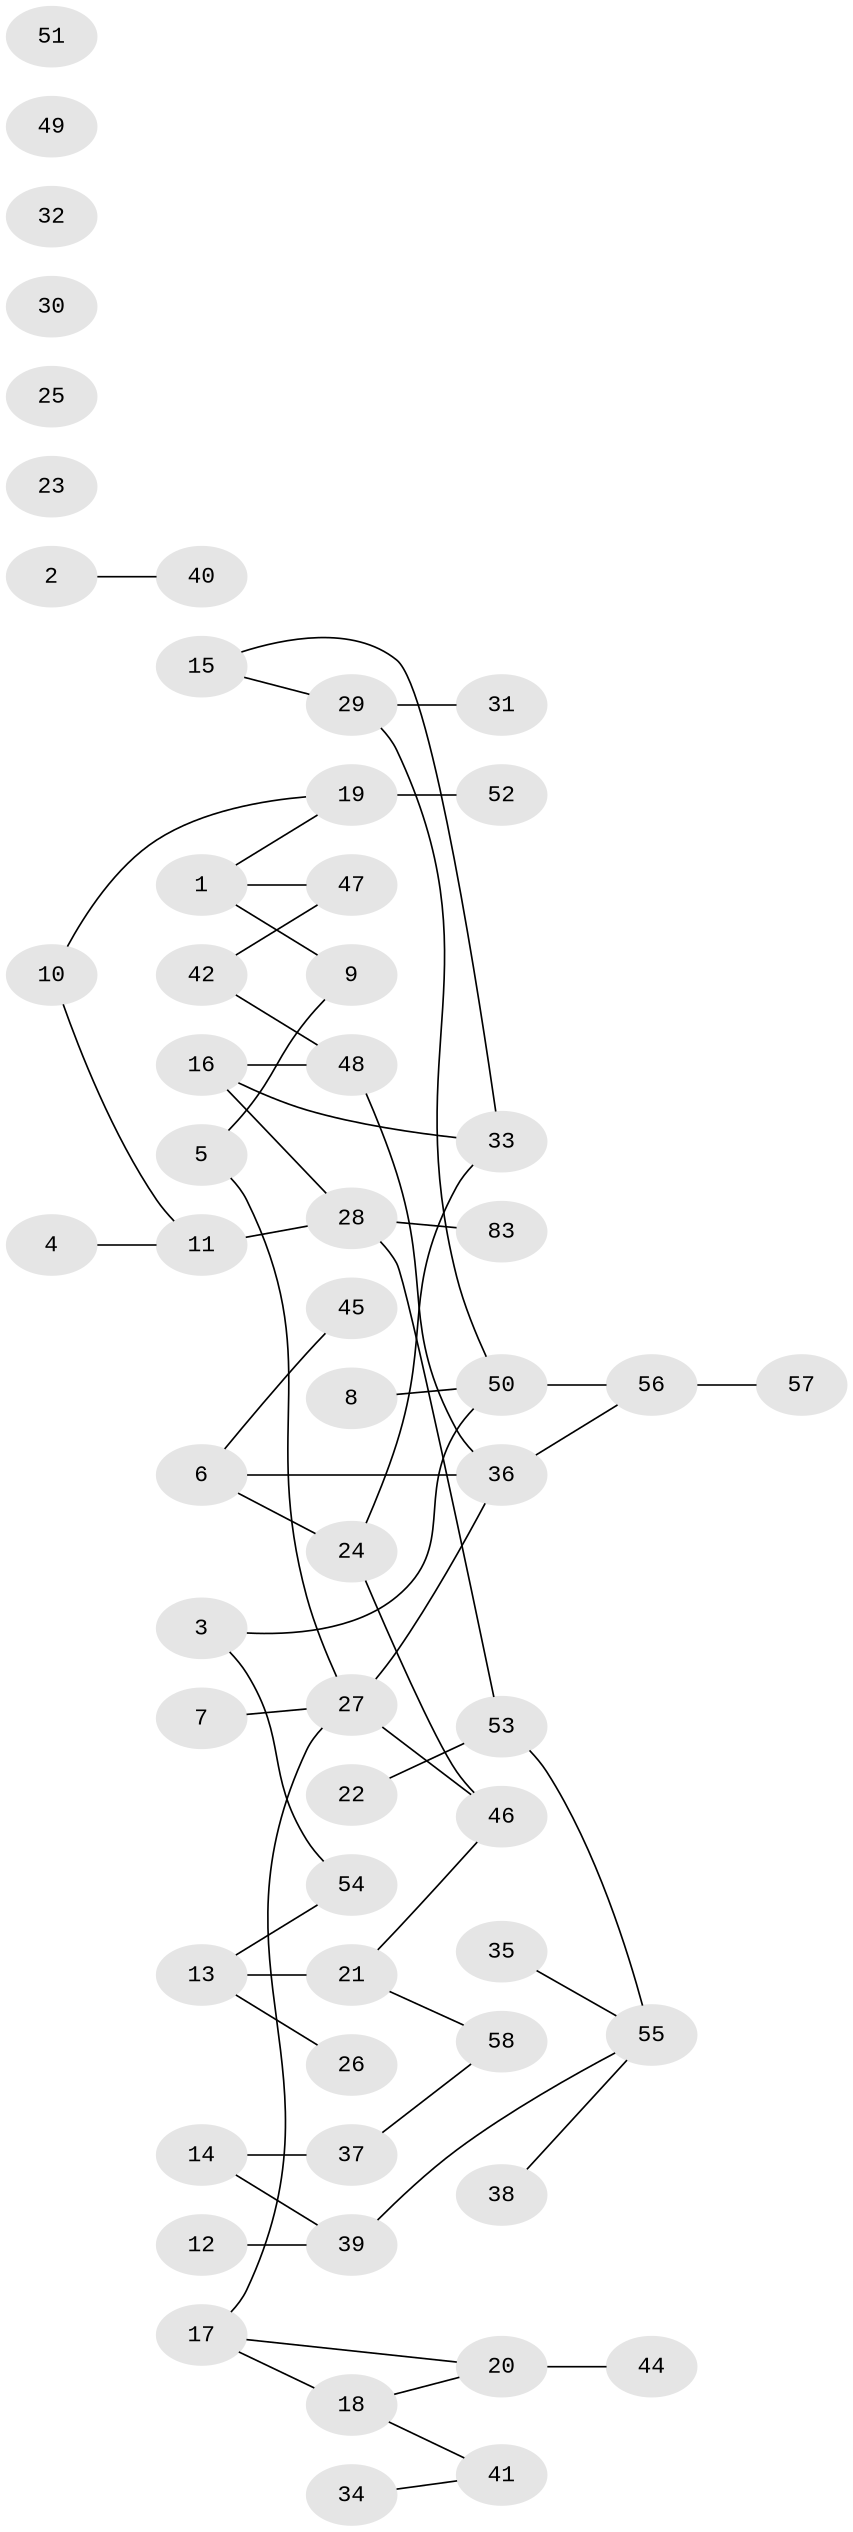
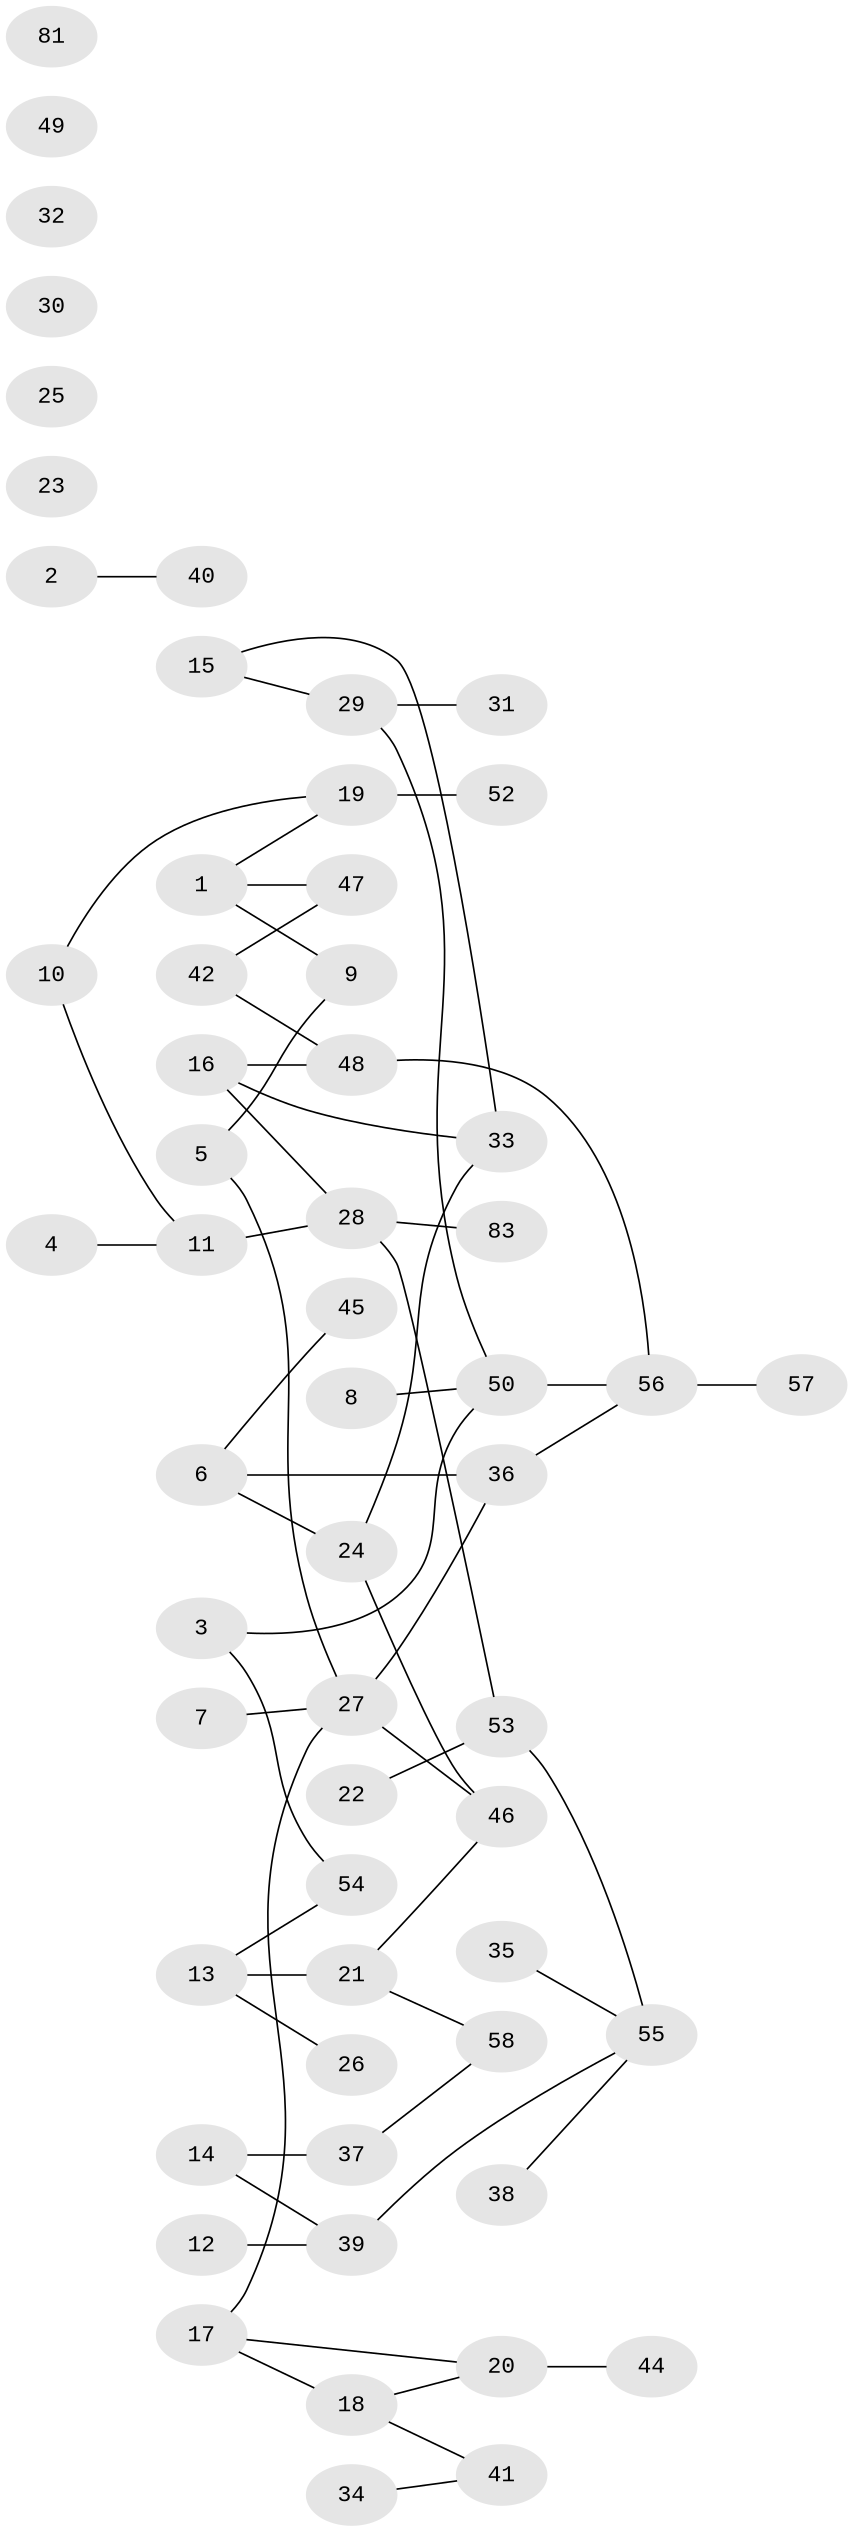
(52, 37) -> (52, 37)
(415, 1265) -> (588, 1145)
